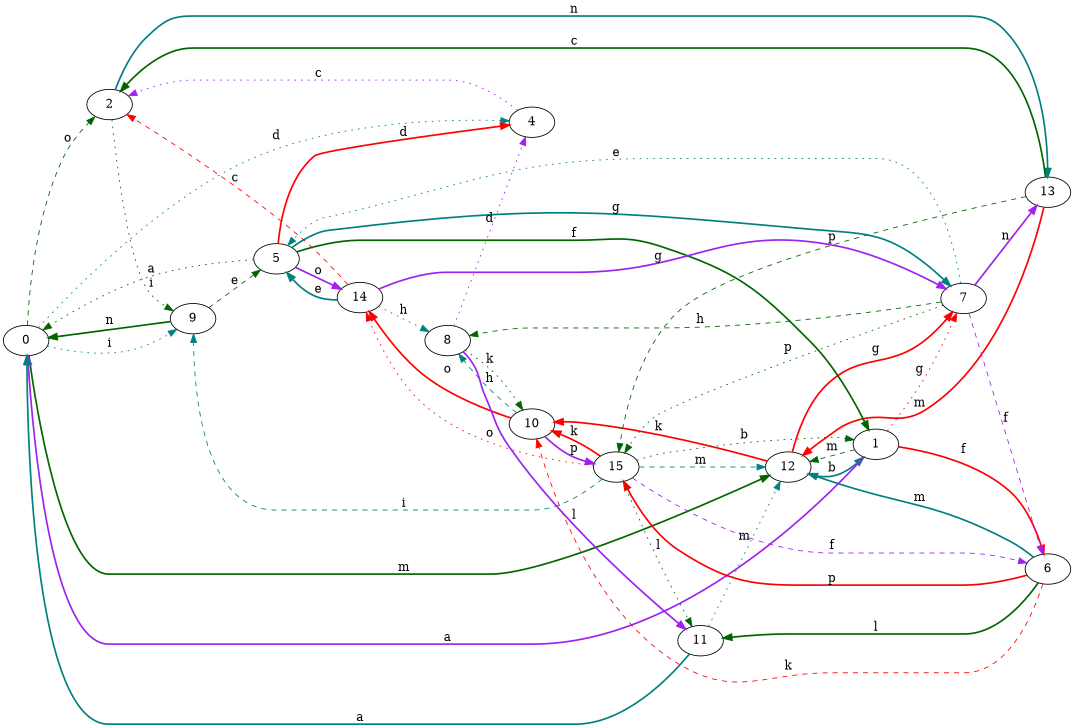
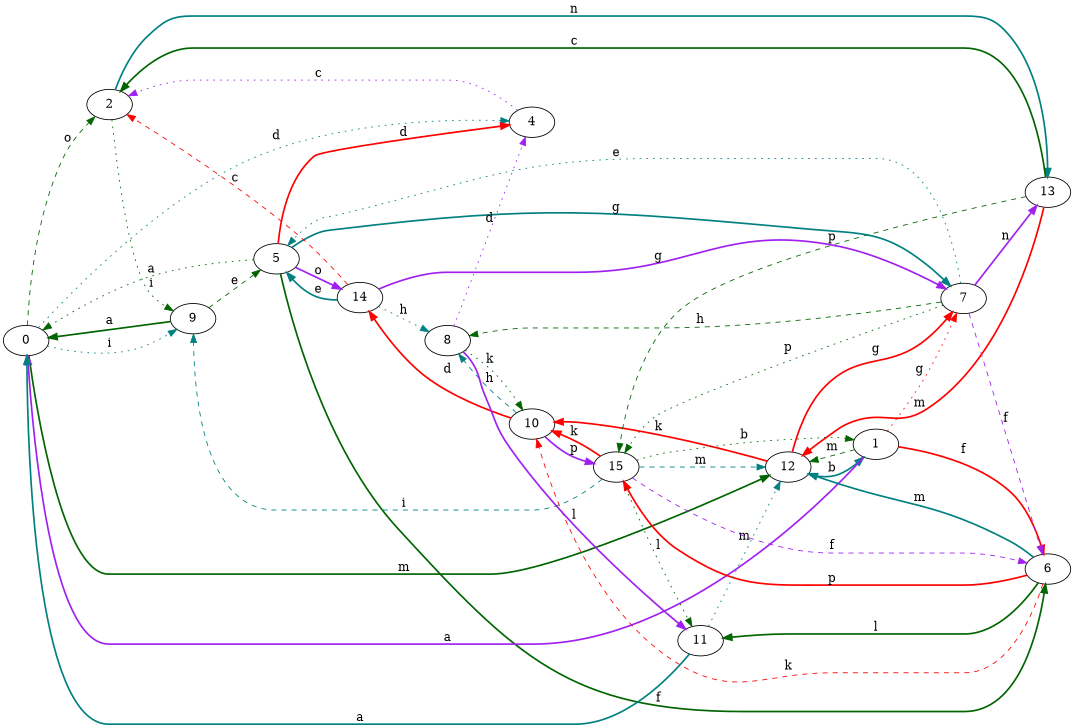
(617, 239) -> (588, 687)
(110, 321) -> (110, 321)
(448, 370) -> (448, 370)
(458, 427) -> none
